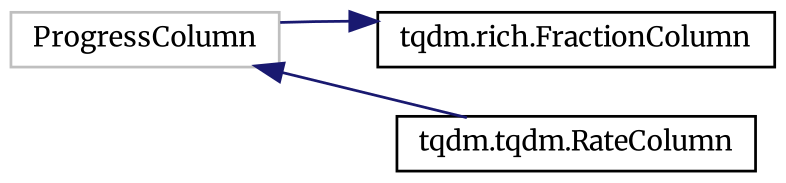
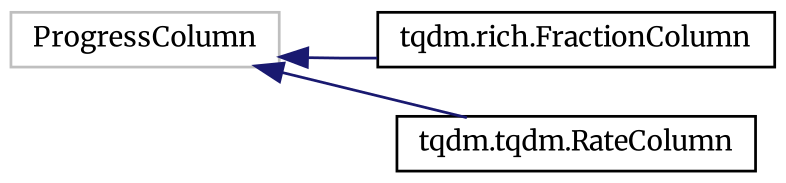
(315, 22) -> (343, 58)
